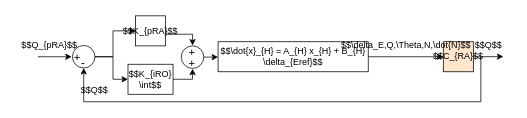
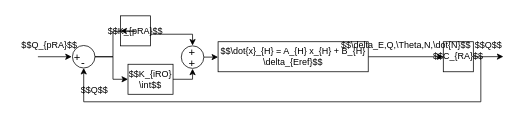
(150, 31) -> (135, 31)
(458, 57) -> (458, 57)
